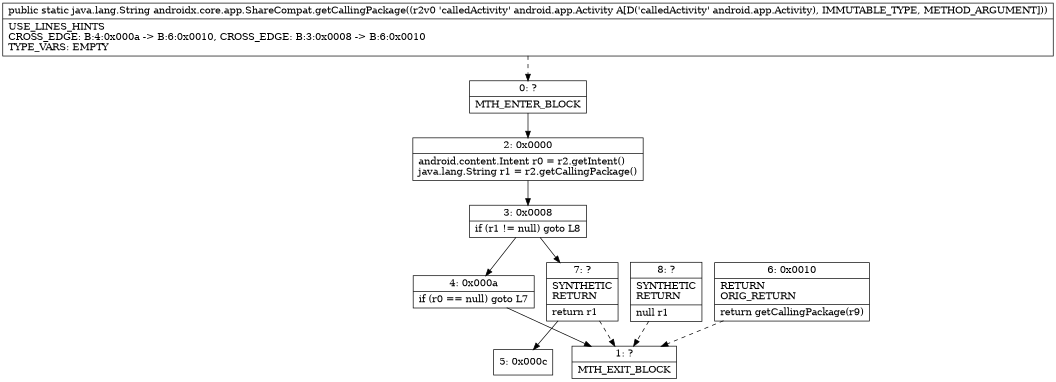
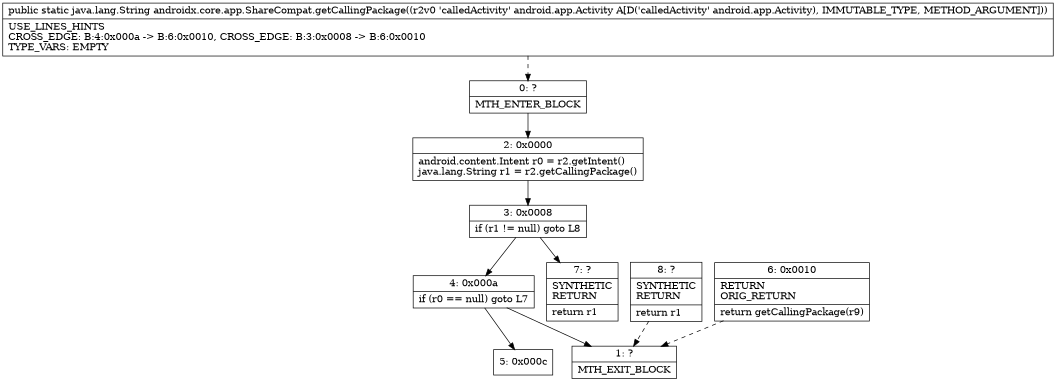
(652, 313) -> (659, 313)
(605, 331) -> none
(548, 333) -> (498, 326)
